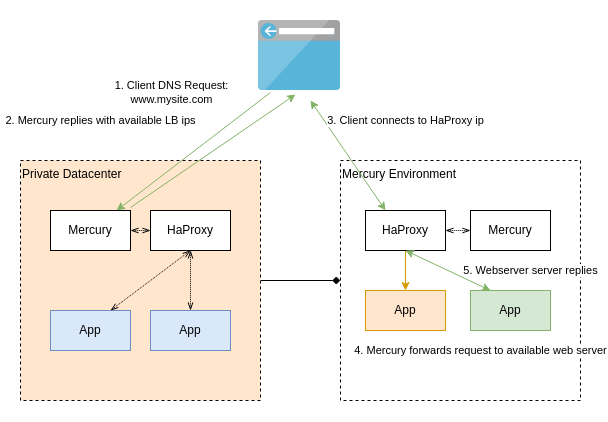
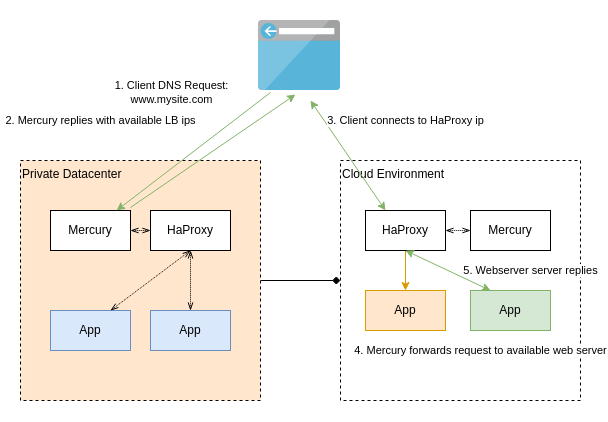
(403, 175) -> (395, 175)
